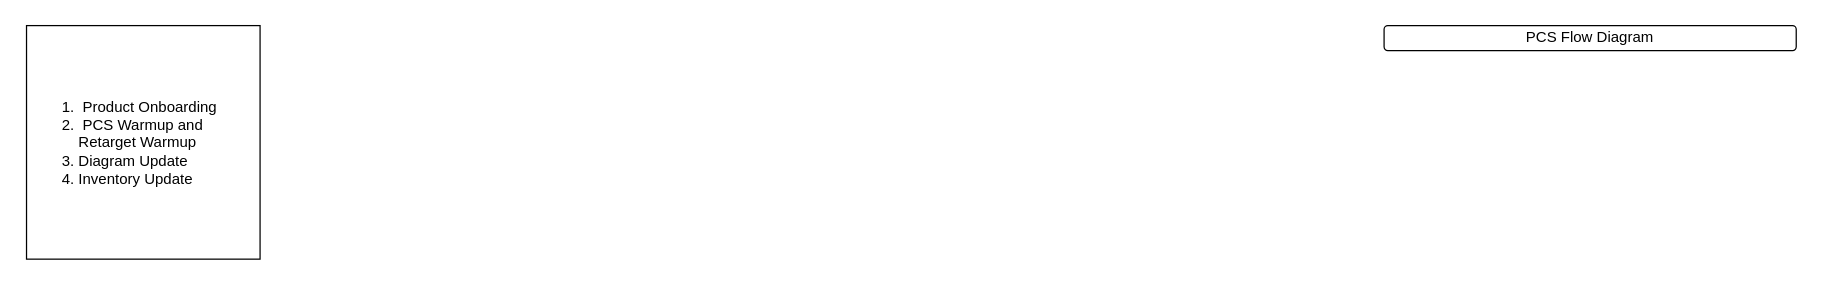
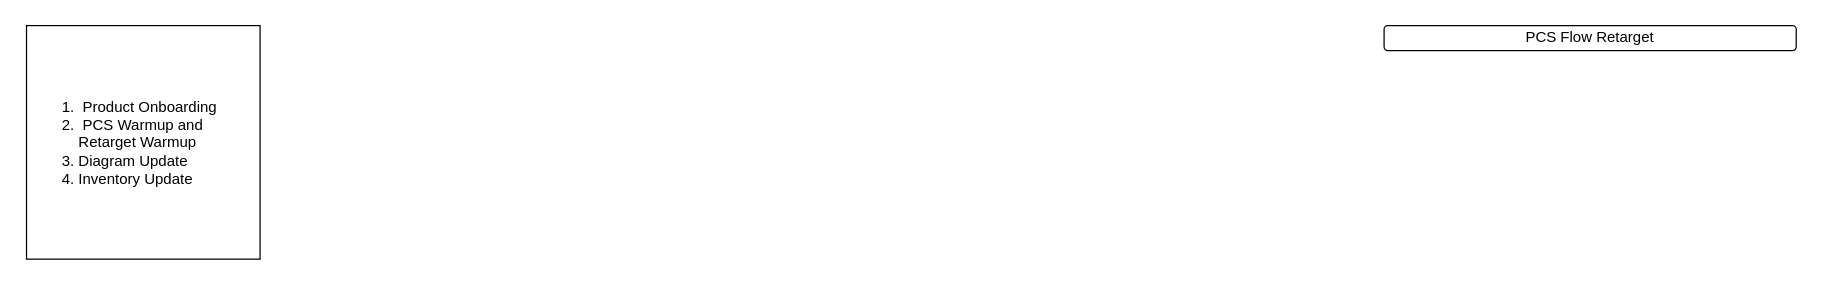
(1591, 38) -> (1591, 38)
